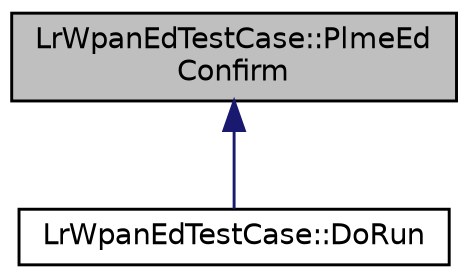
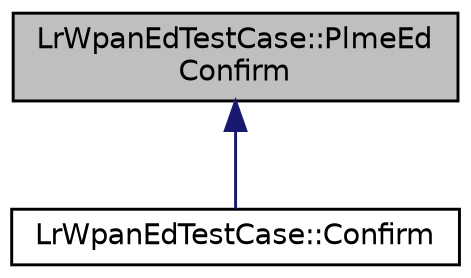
(234, 237) -> (236, 237)
